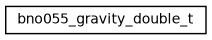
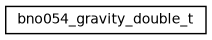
(106, 20) -> (106, 20)
